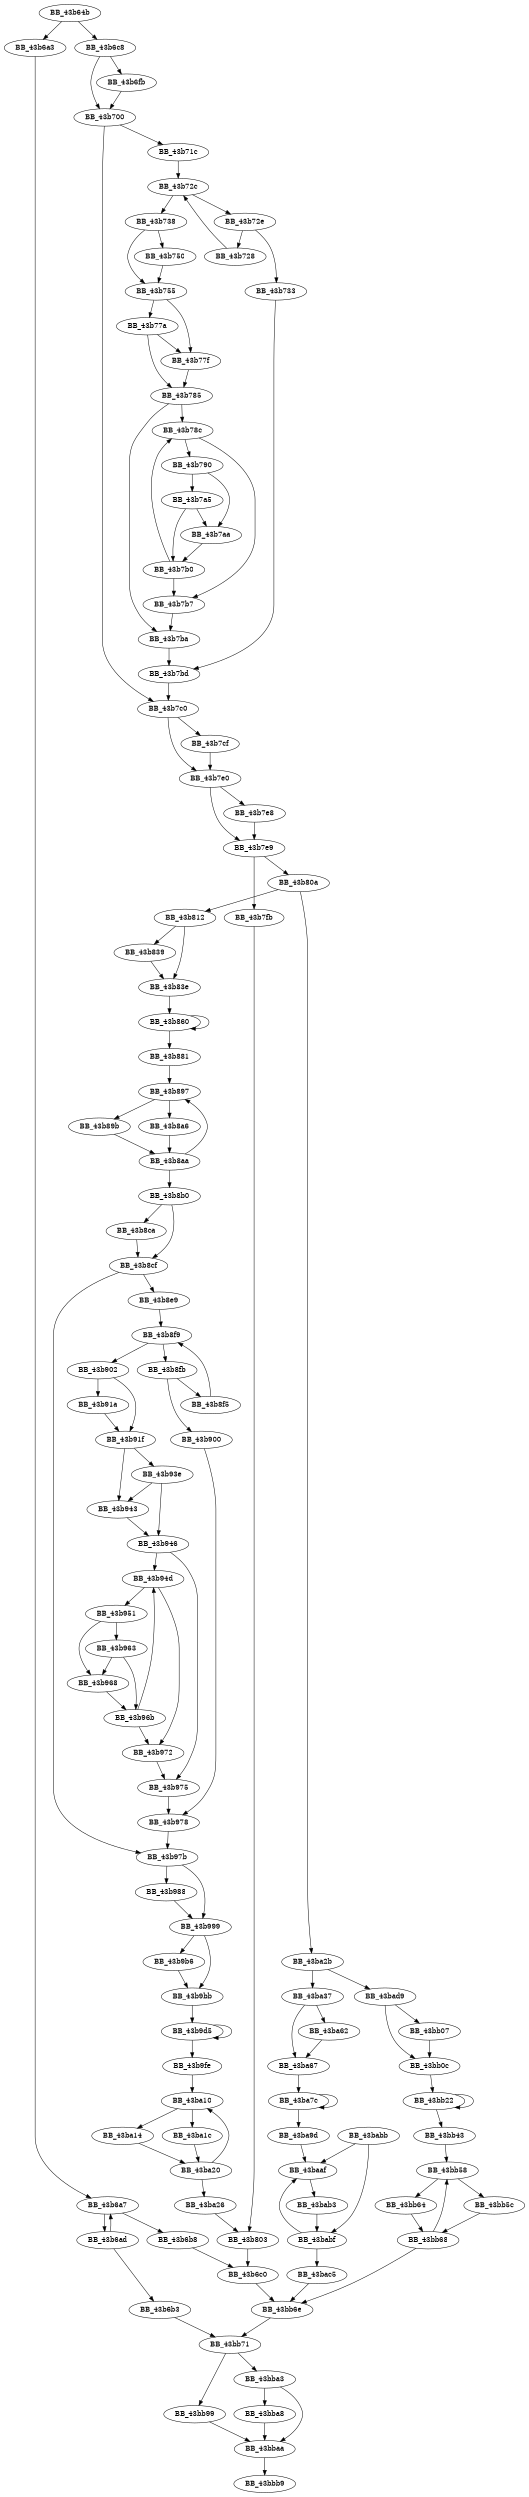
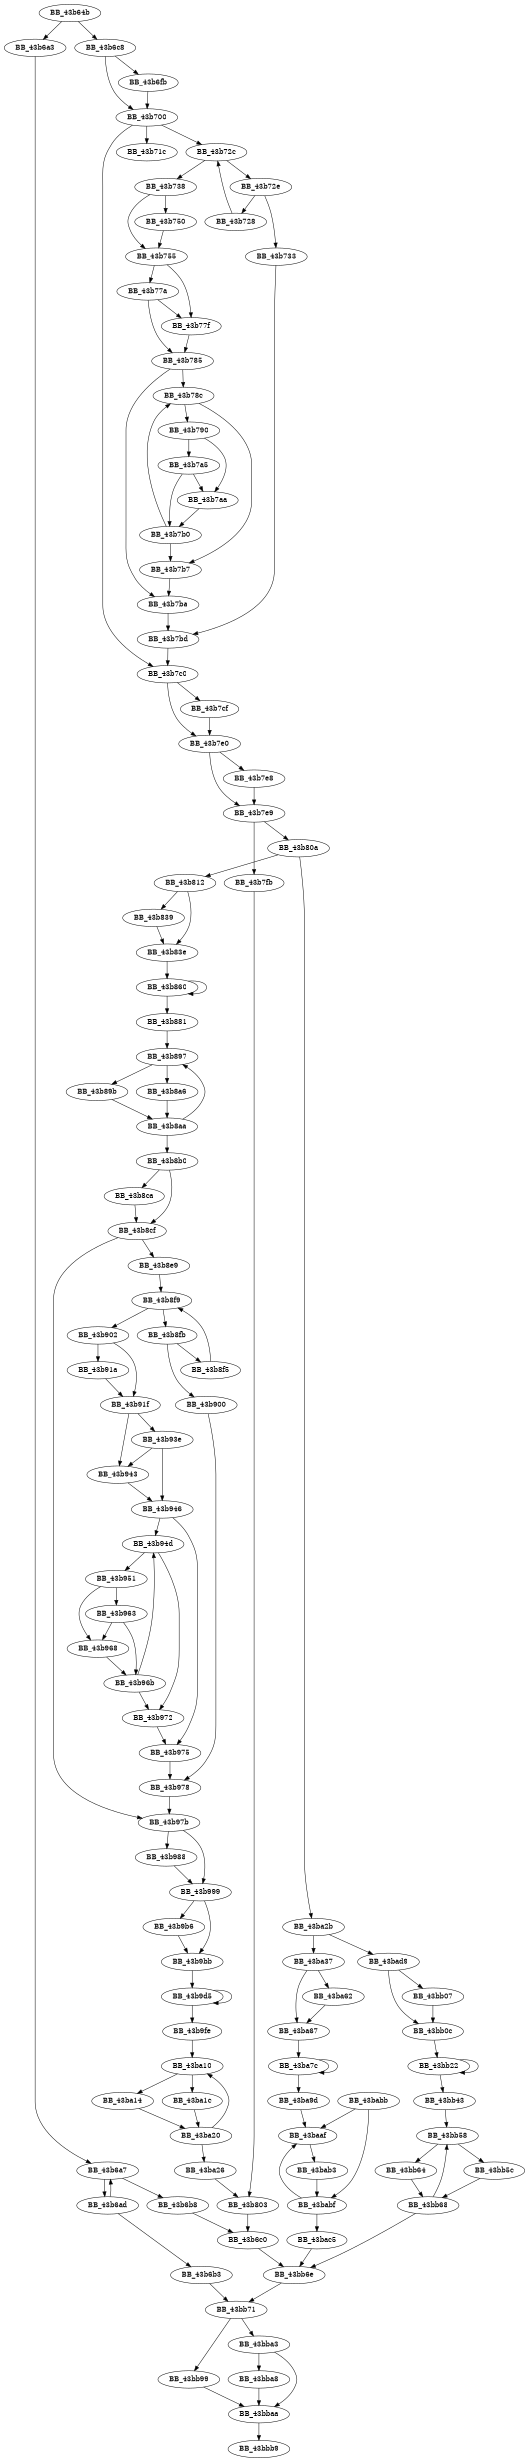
(178, 167) -> (179, 134)
